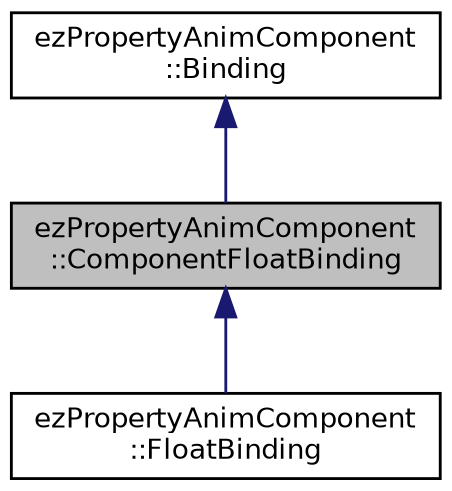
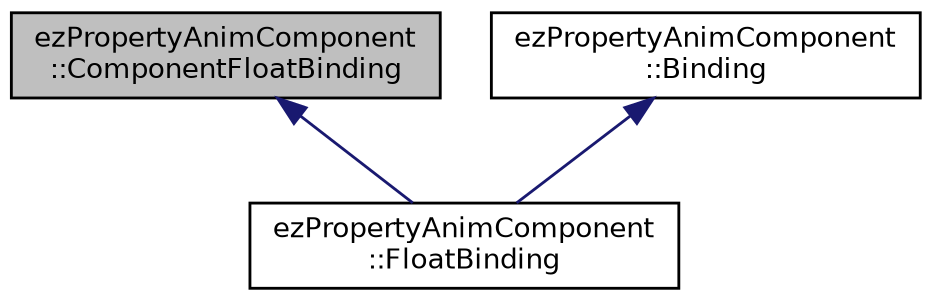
(226, 165) -> (573, 159)
